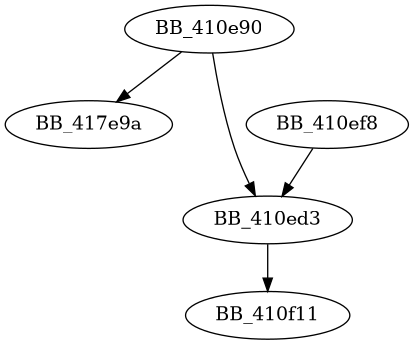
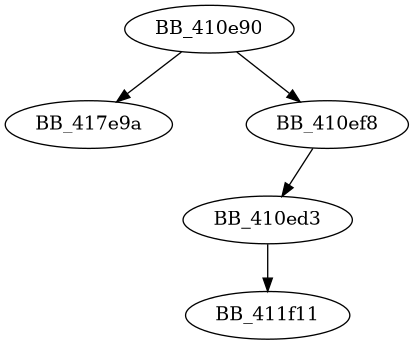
(226, 120) -> (263, 73)
(268, 315) -> (268, 315)
